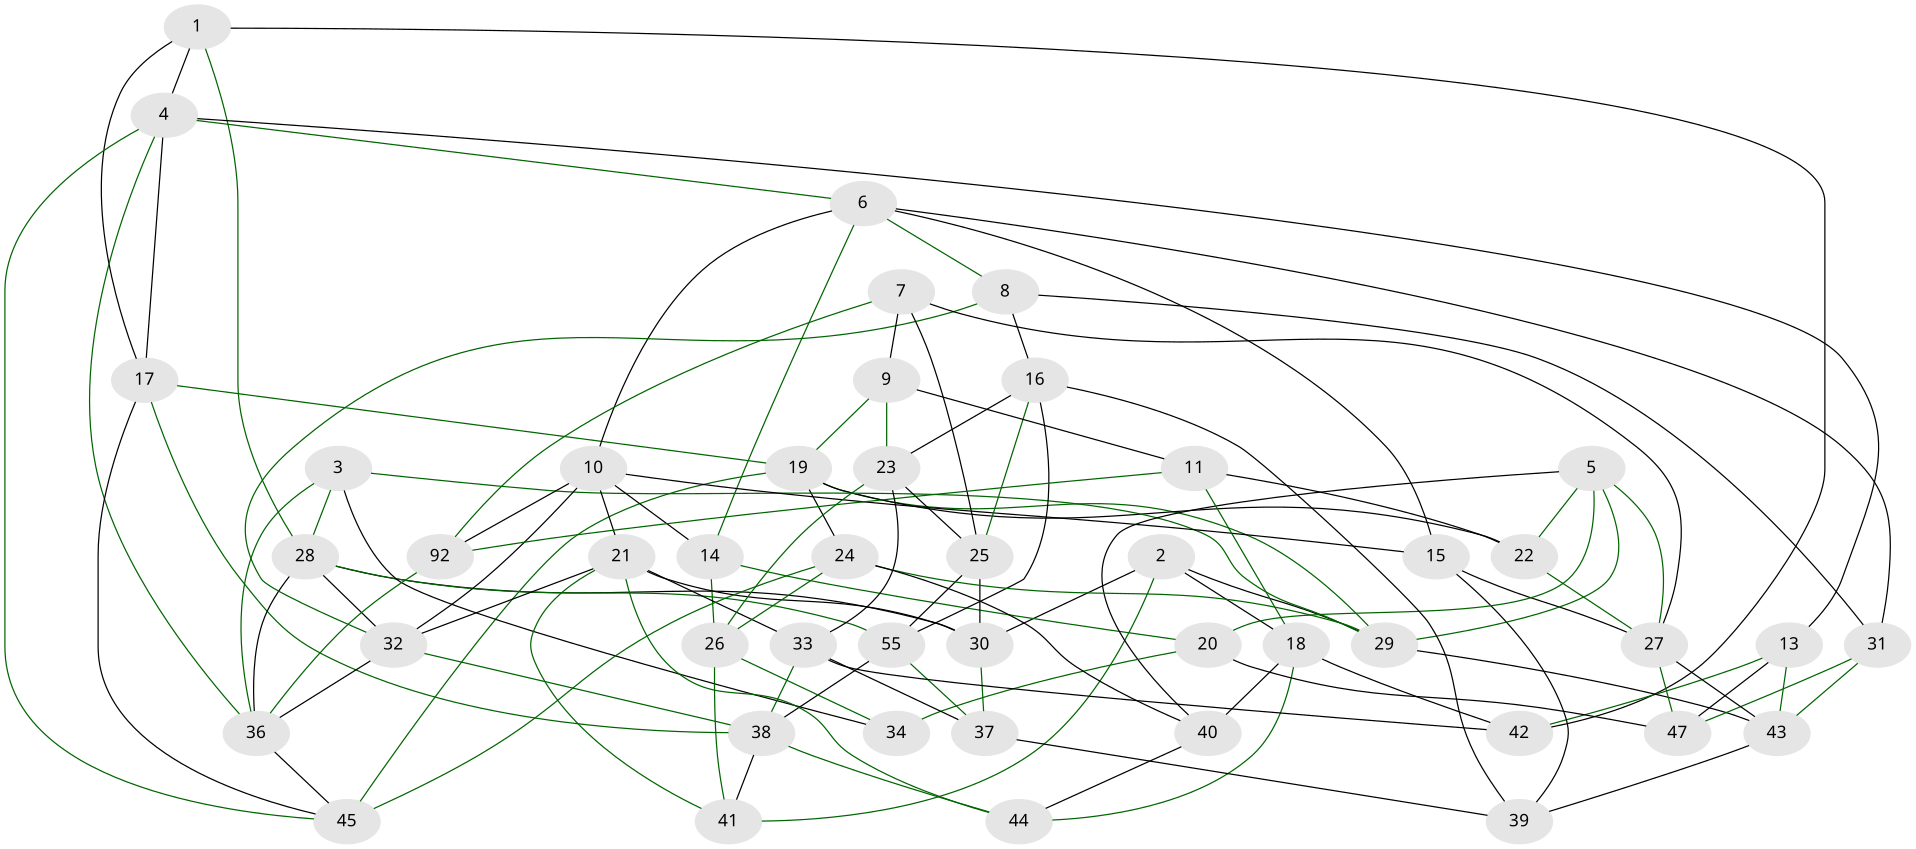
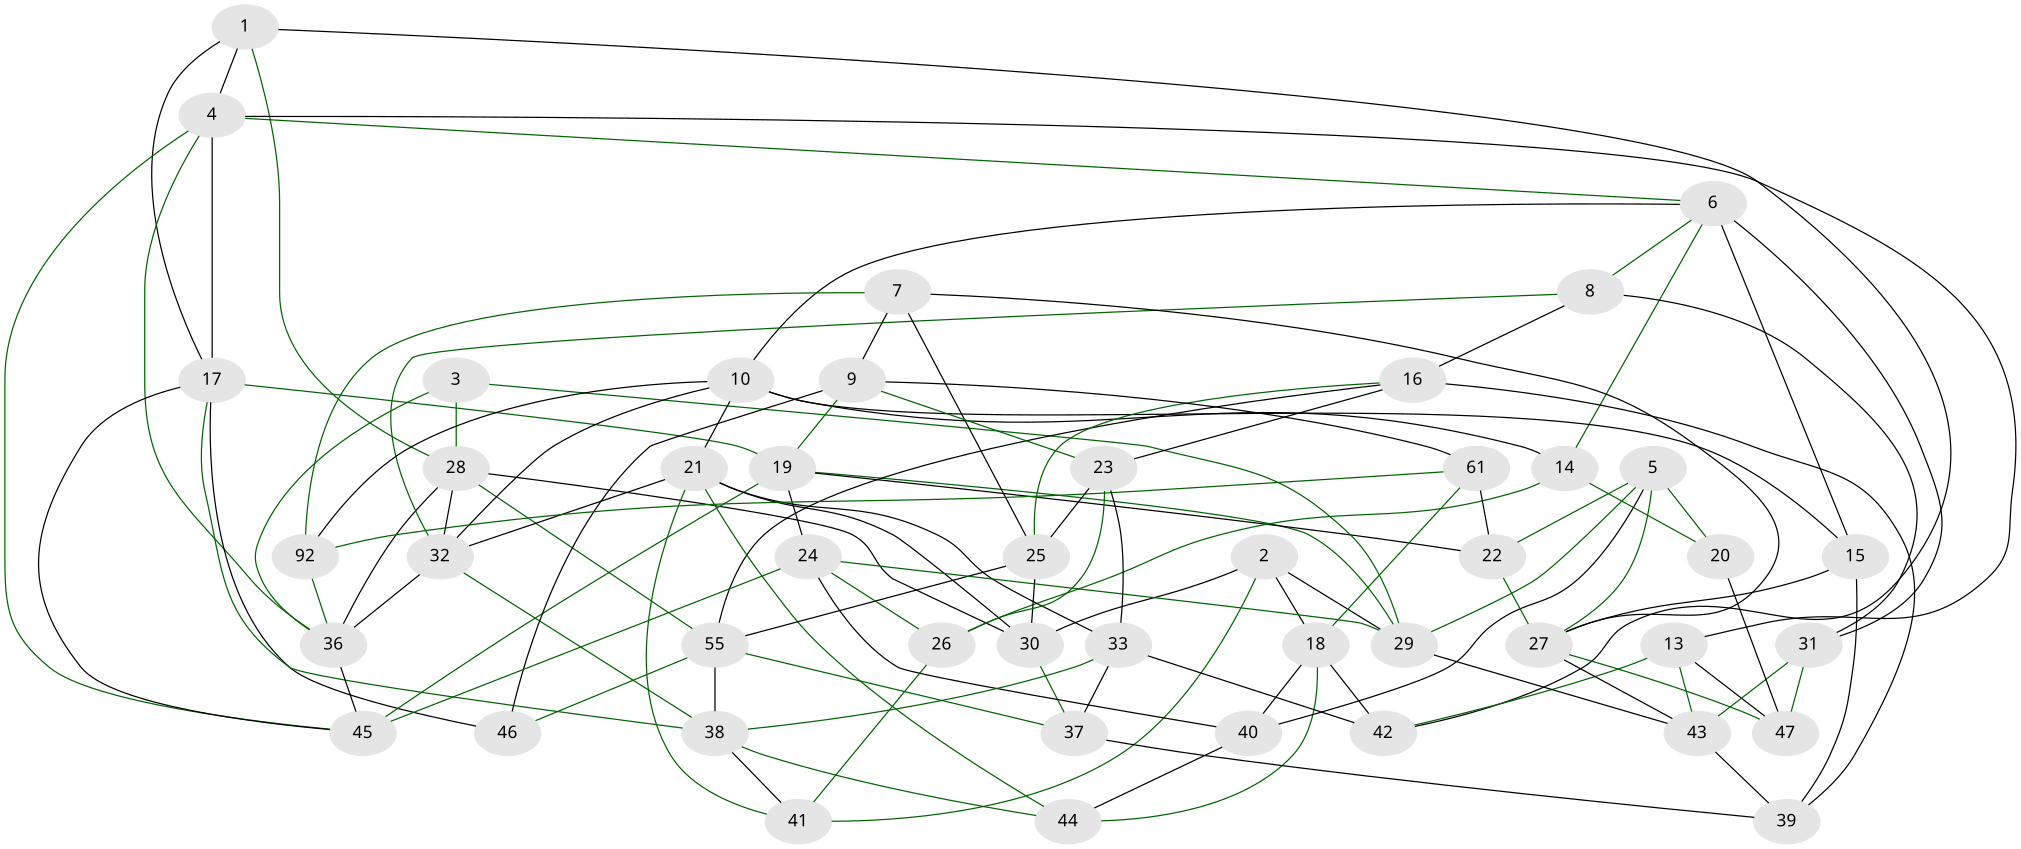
(1195, 468) -> (1477, 468)
none -> (508, 733)
(896, 733) -> none
